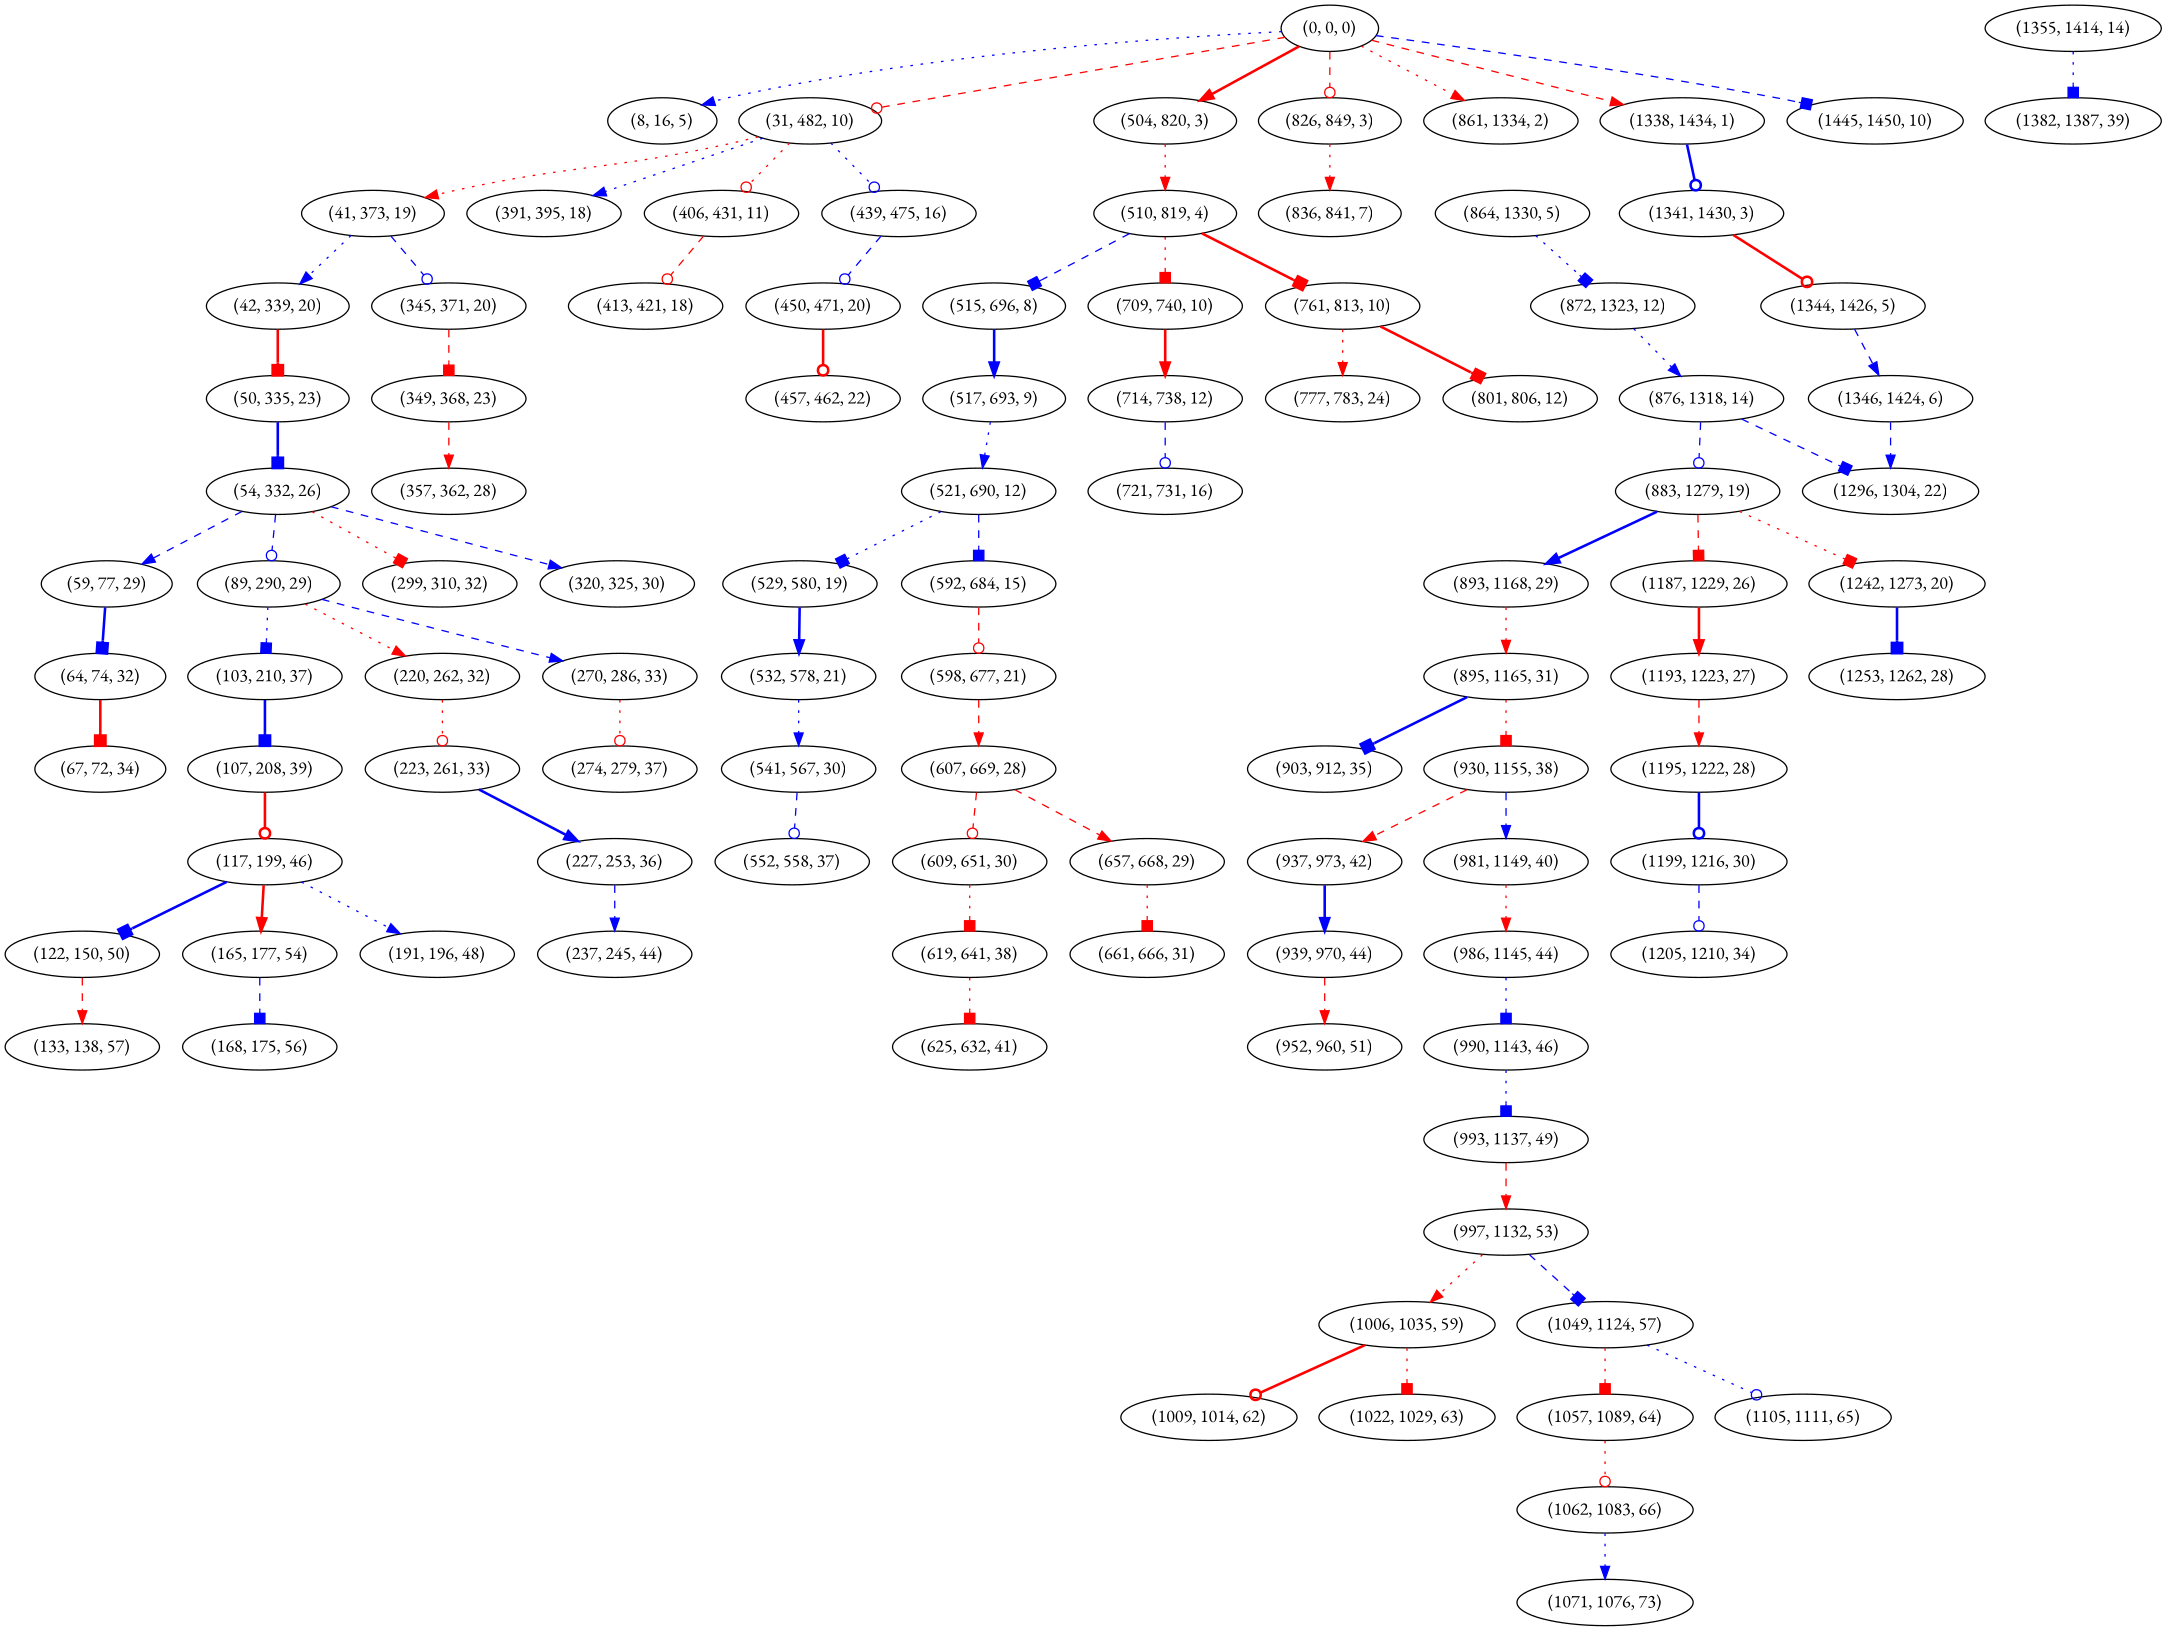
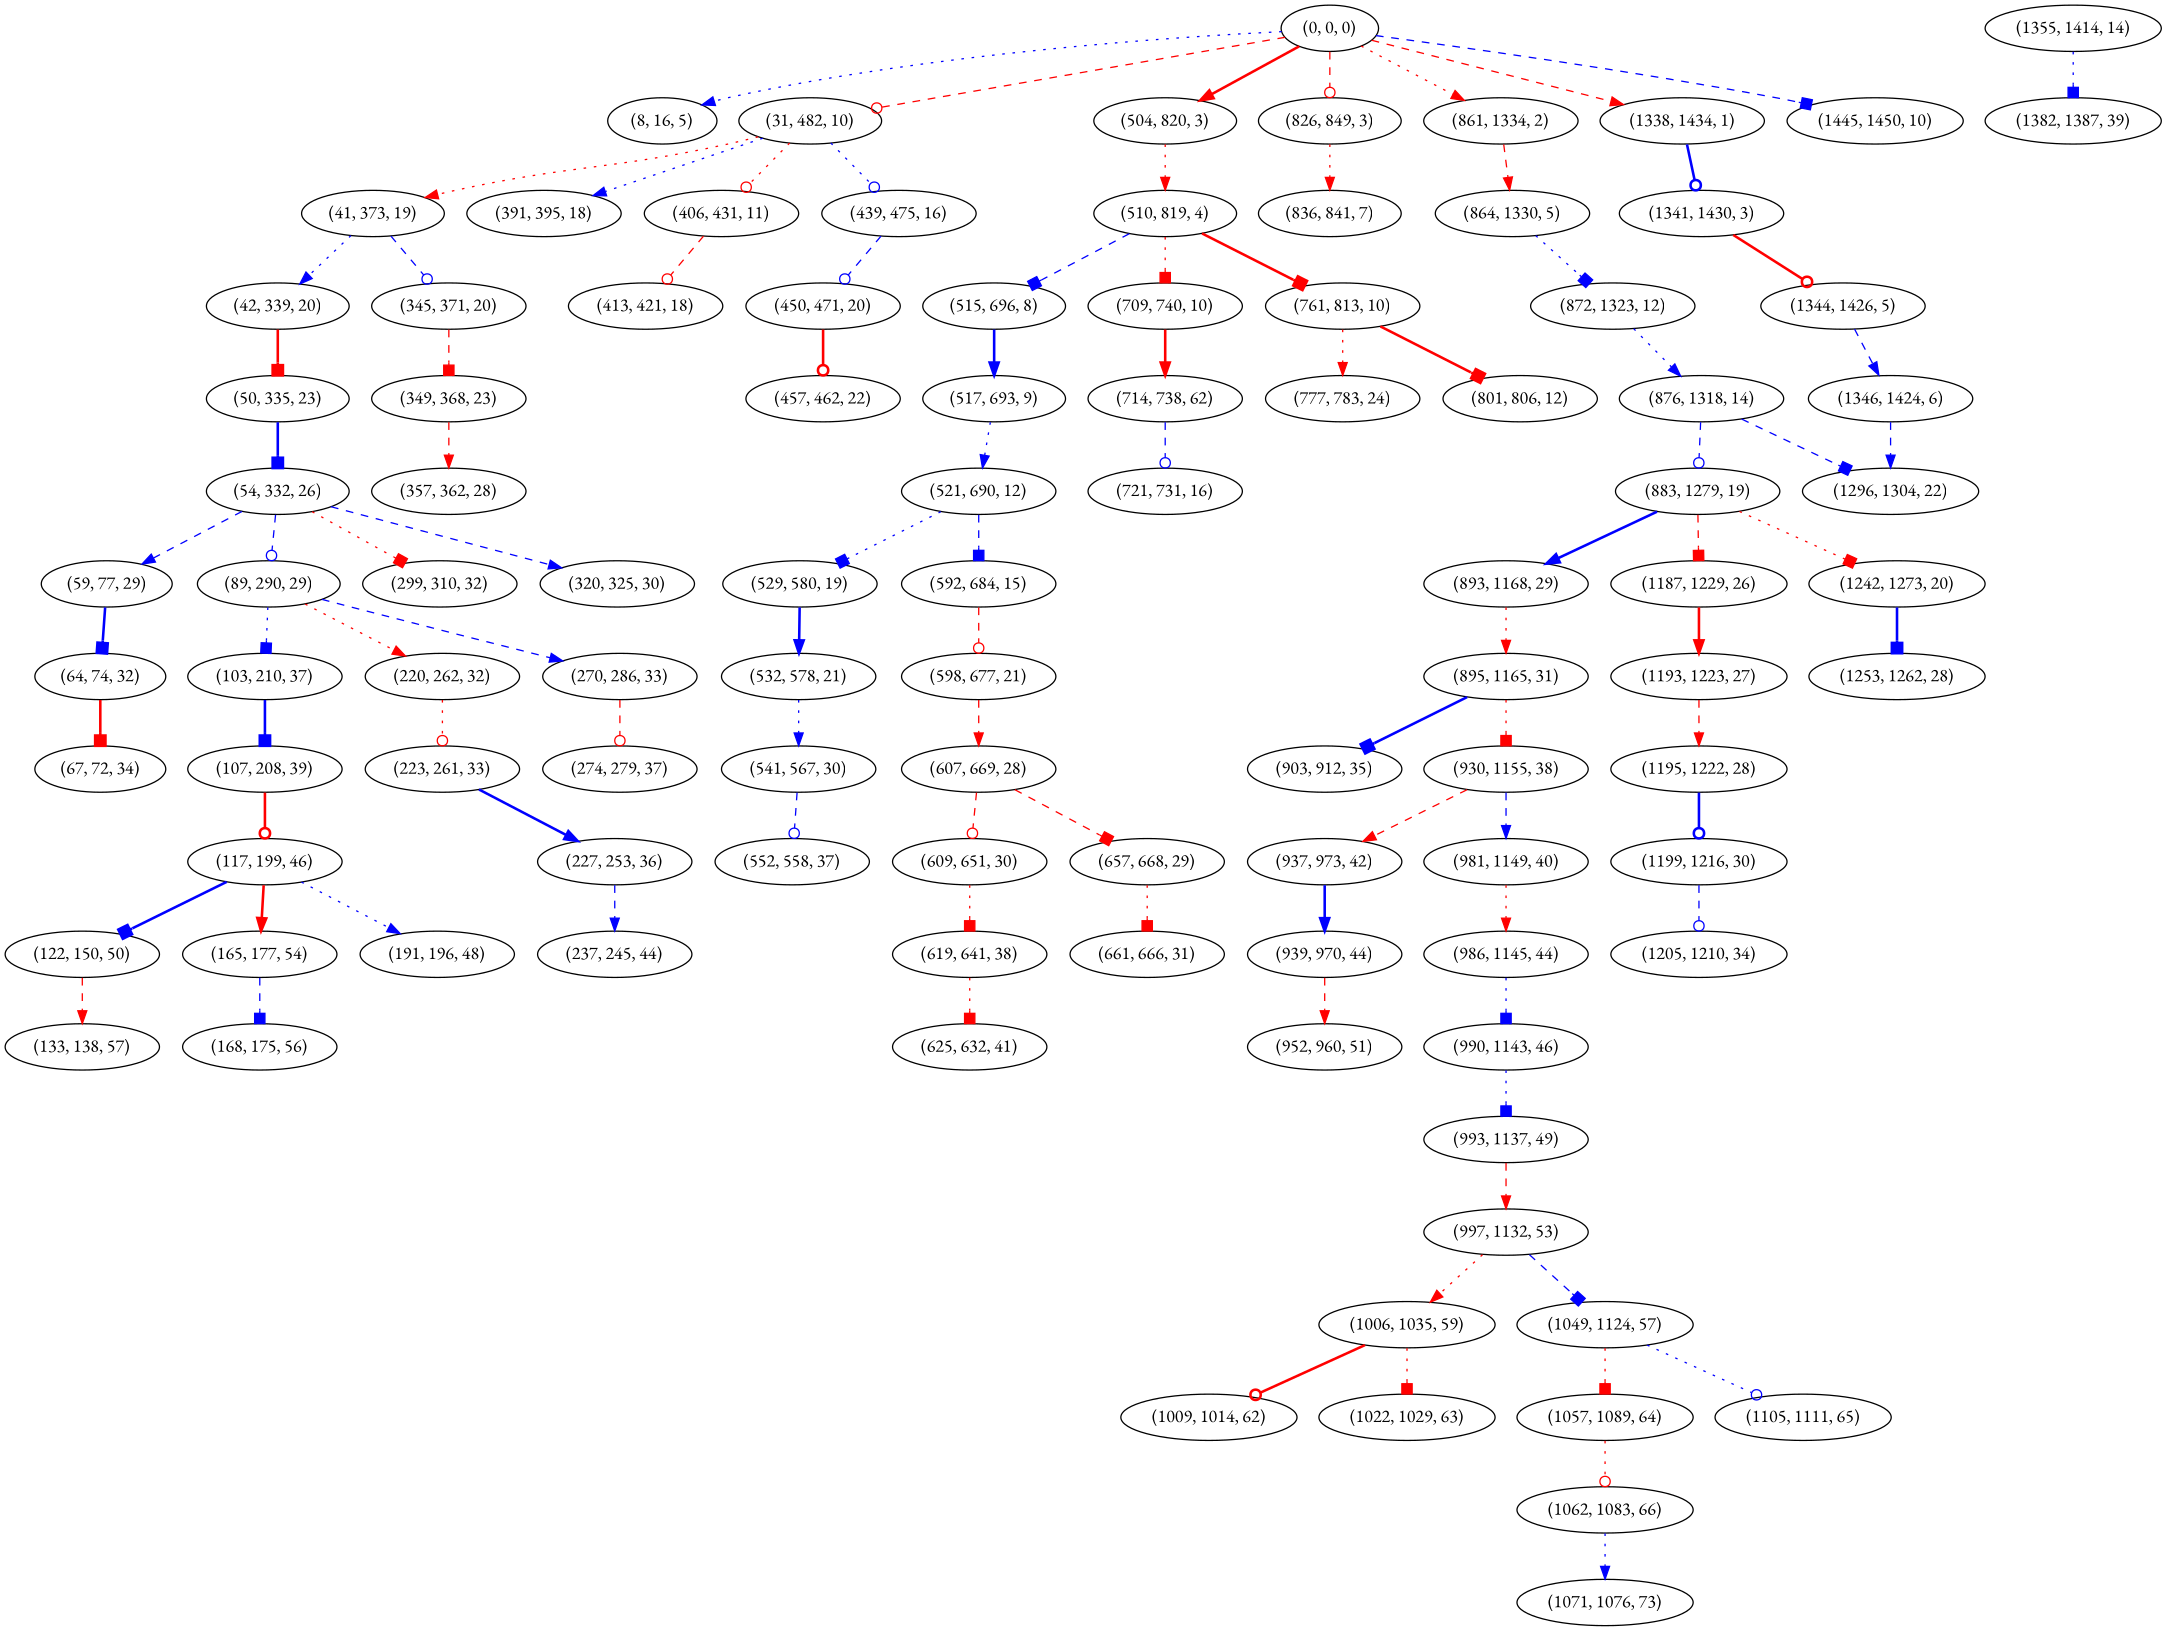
none -> (1506, 161)
(1165, 399) -> (1165, 399)
(620, 718) -> (620, 718)
(1057, 812) -> (1057, 812)
